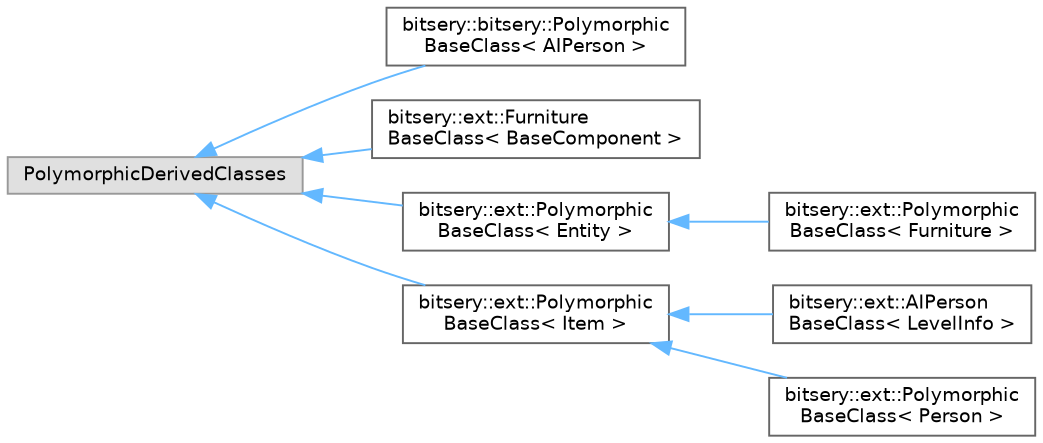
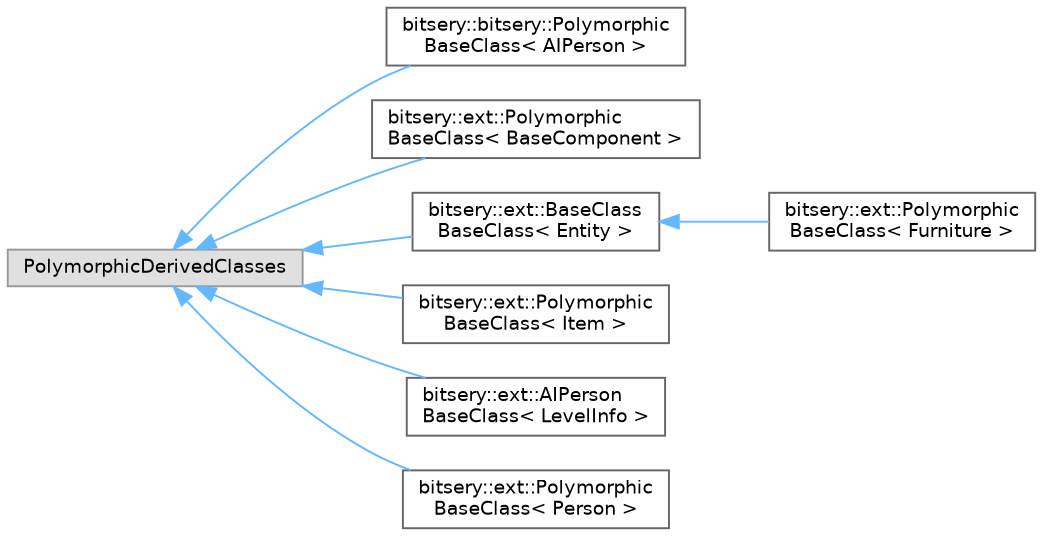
(536, 129) -> (536, 129)
(536, 222) -> (536, 222)
(731, 314) -> (318, 340)
(729, 363) -> (290, 397)
